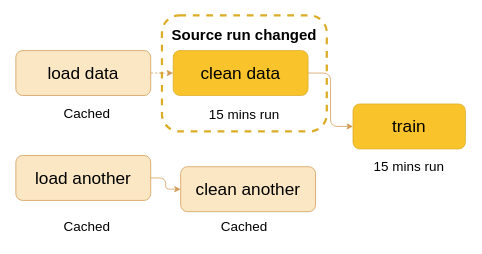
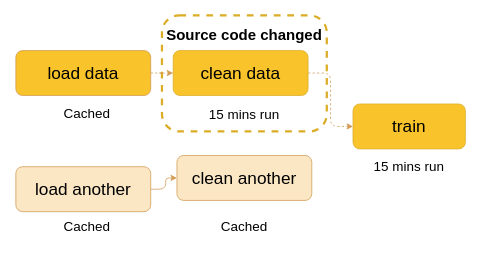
(244, 34) -> (244, 34)
(83, 73) -> (83, 73)
(330, 97) -> (330, 97)
(83, 178) -> (83, 189)
(248, 189) -> (244, 178)
